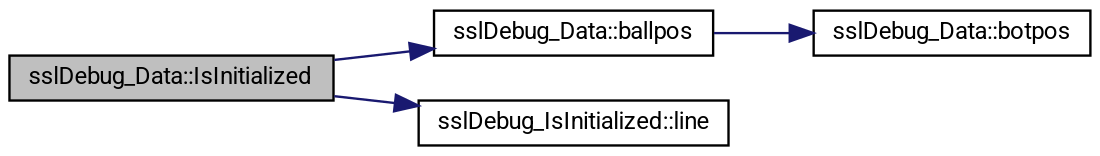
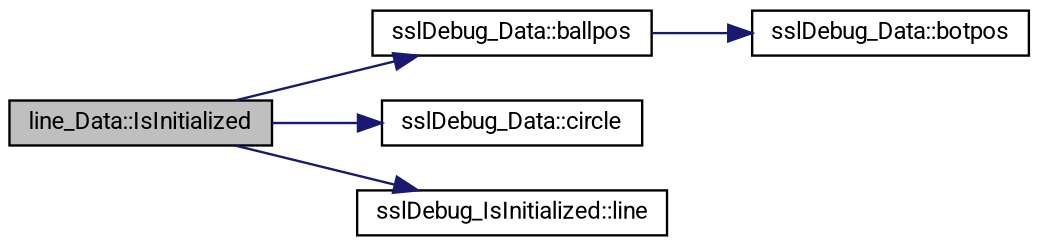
(171, 78) -> (141, 123)
none -> (512, 123)
